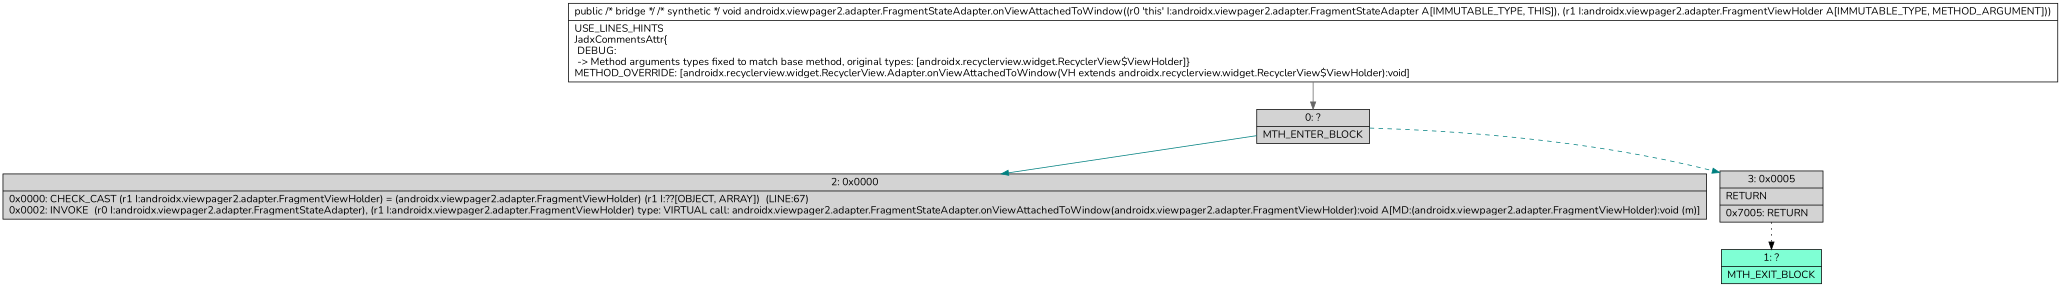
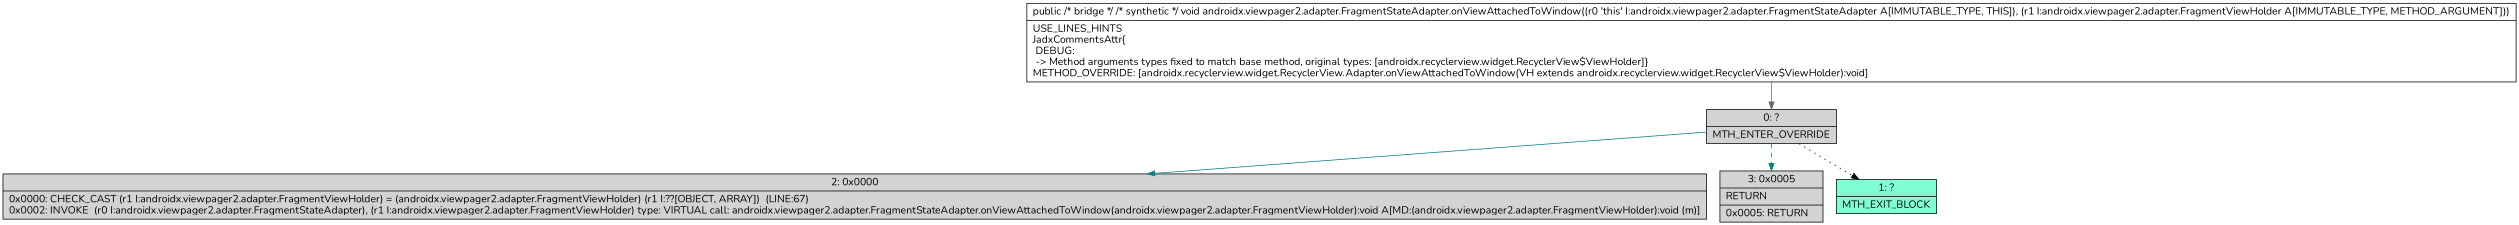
(1313, 135) -> (1771, 135)
(1771, 213) -> (1771, 213)
(1771, 232) -> (1826, 160)
